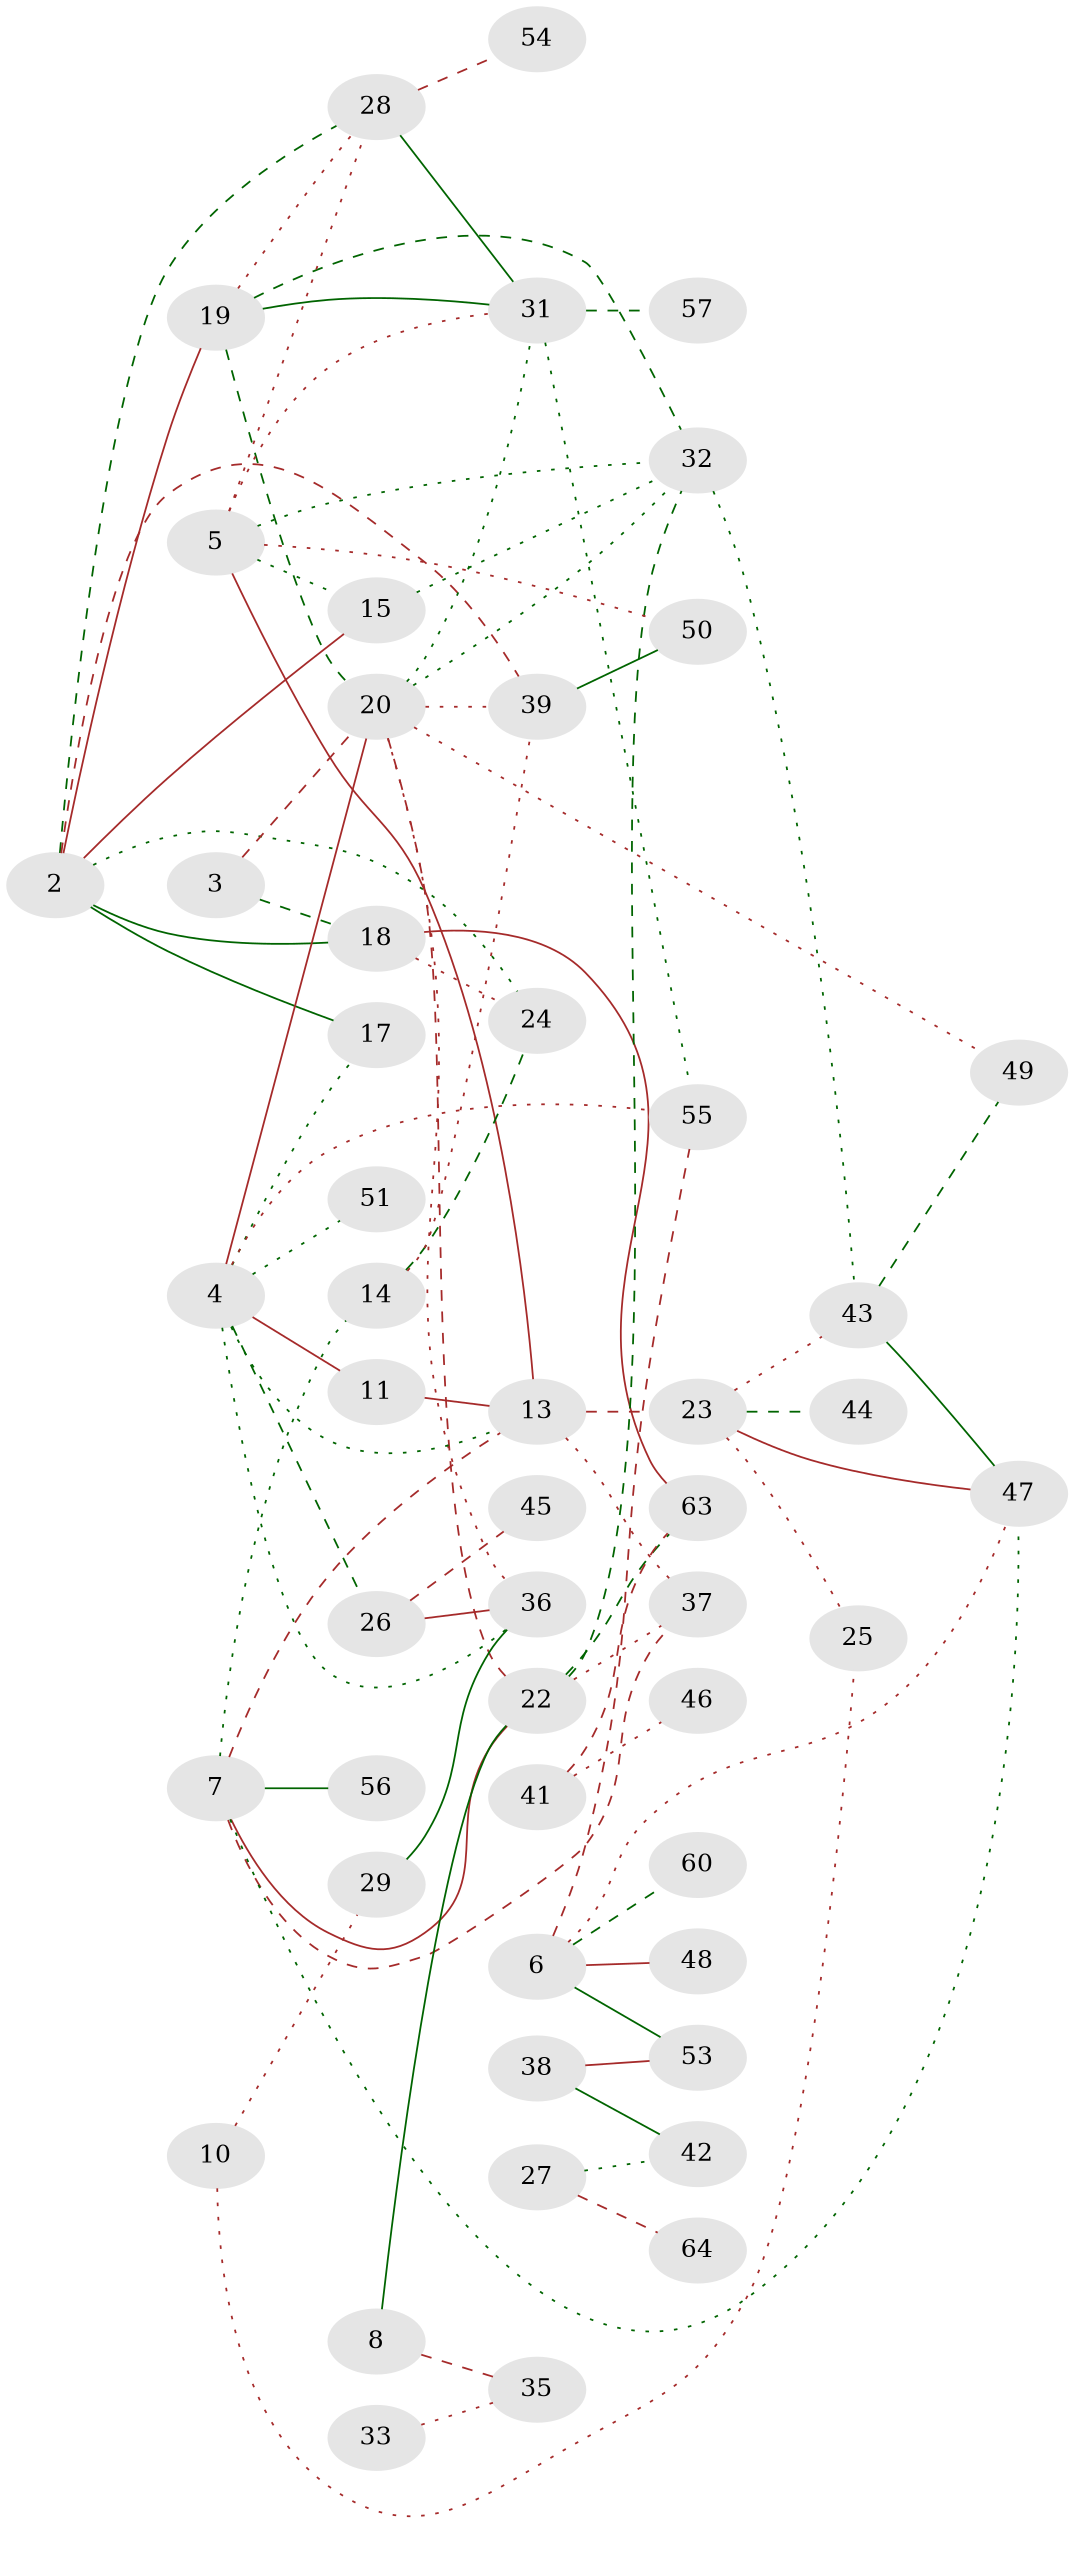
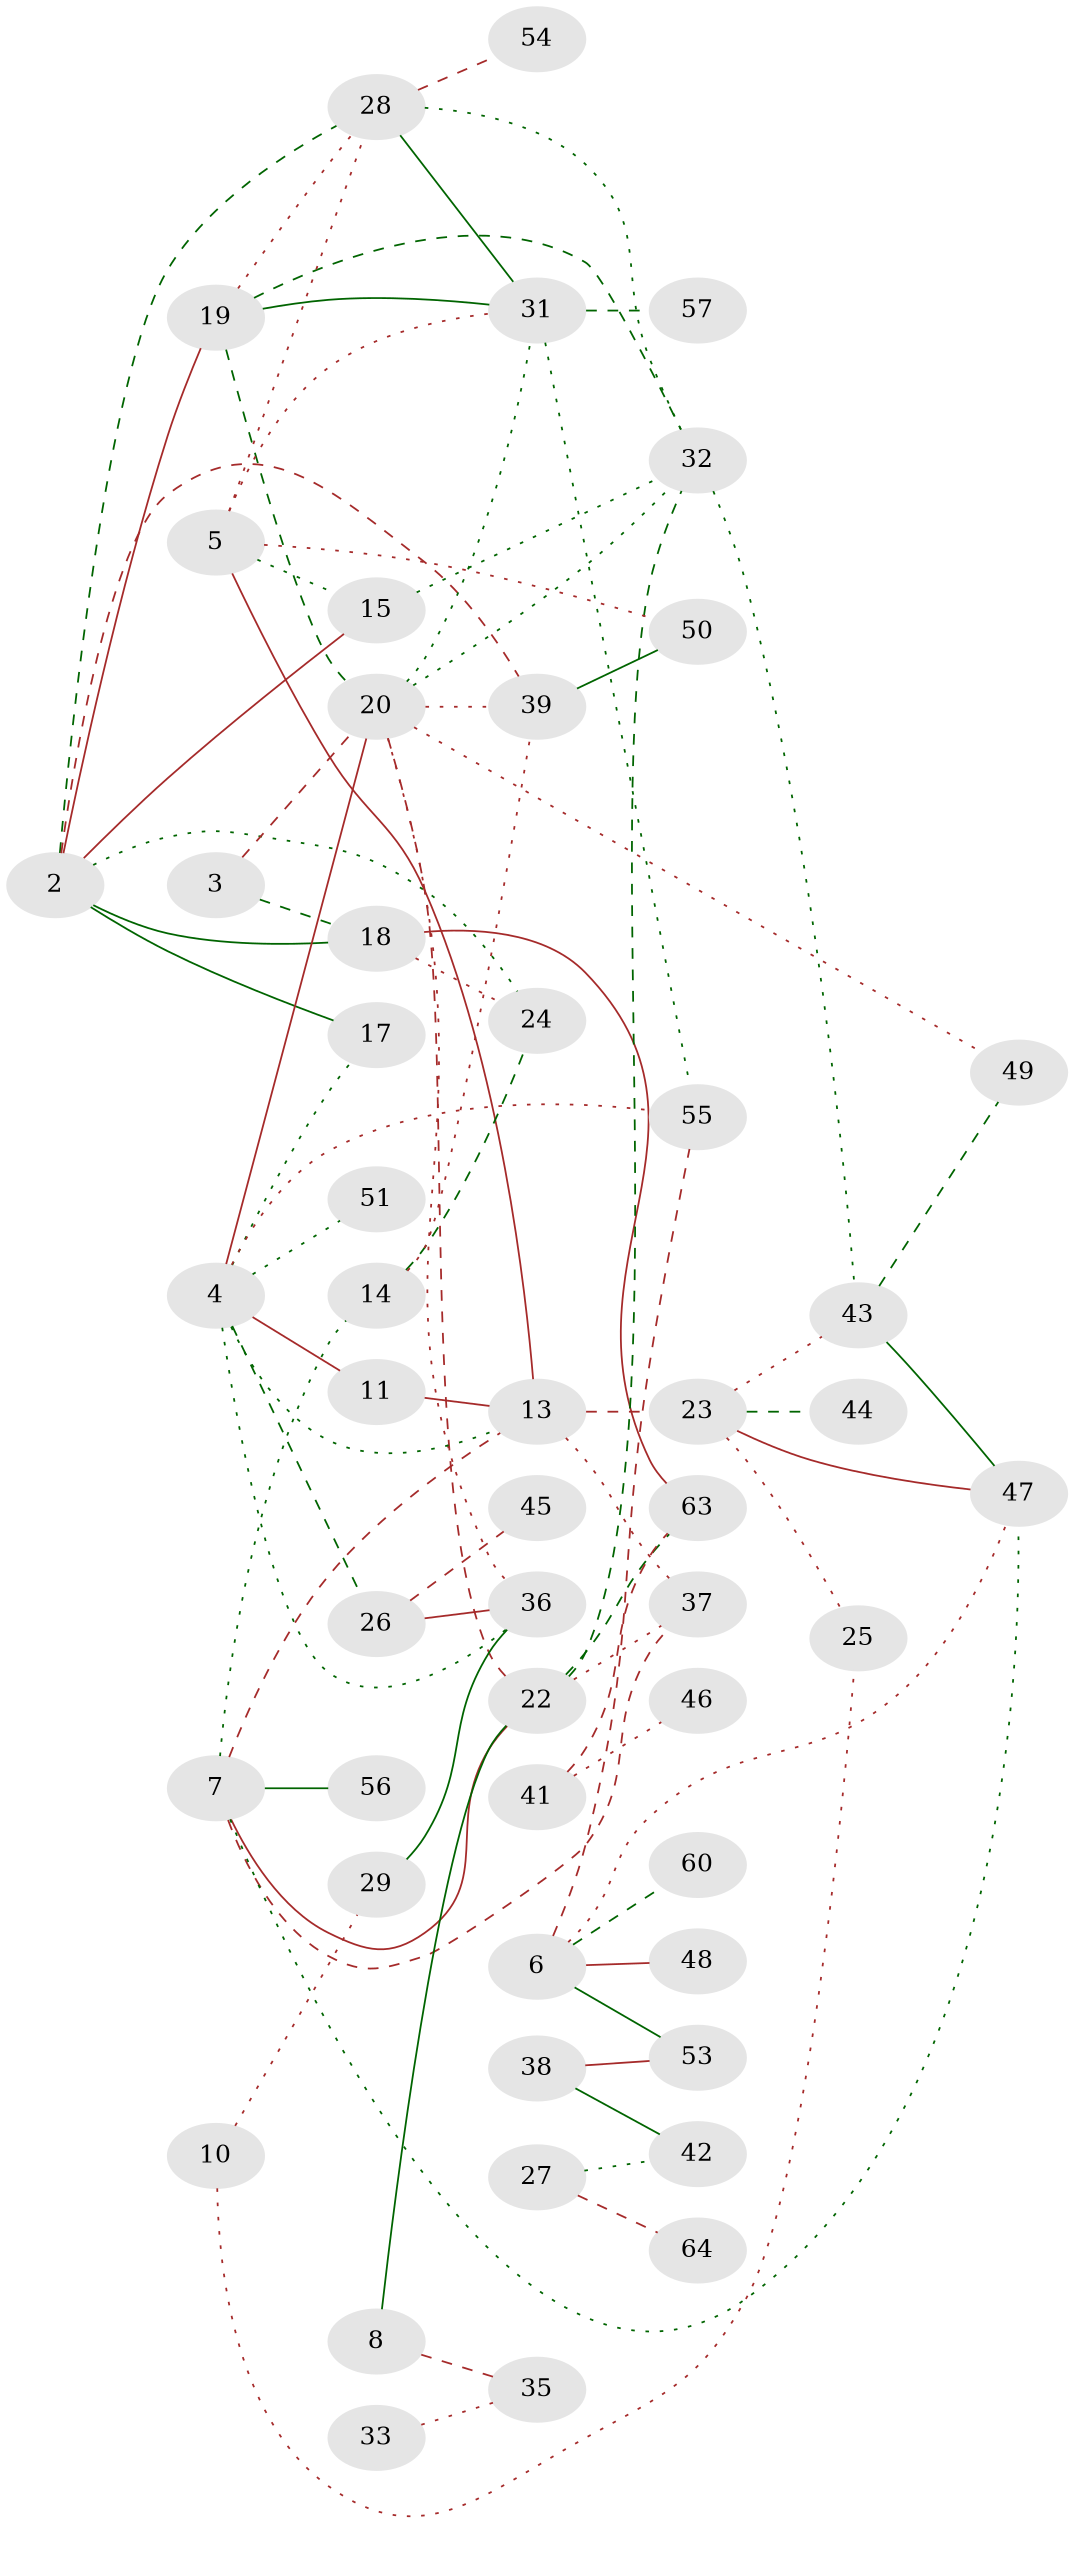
(451, 481) -> (619, 210)
